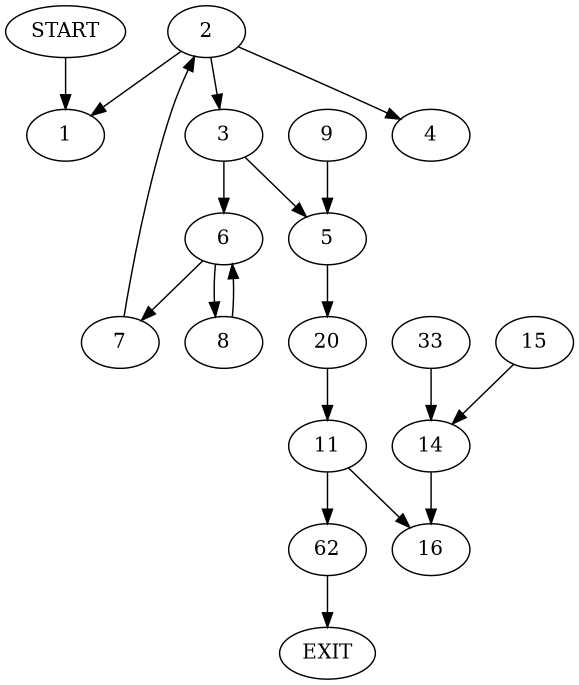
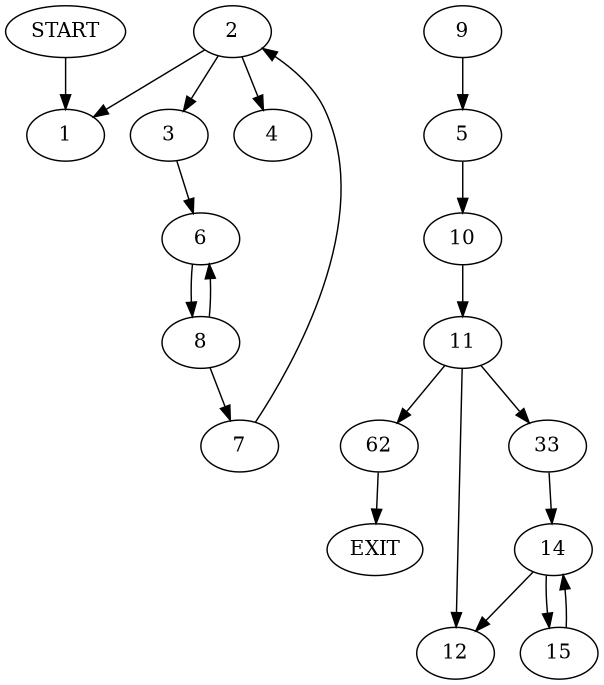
(270, 182) -> none
(177, 285) -> (218, 387)
(327, 342) -> (463, 239)
none -> (500, 389)
(431, 550) -> (456, 653)
none -> (546, 594)
